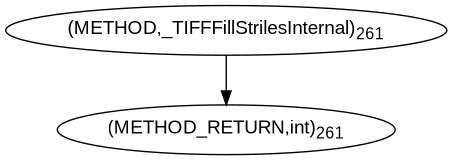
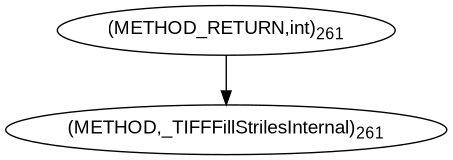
(226, 73) -> (226, 73)
